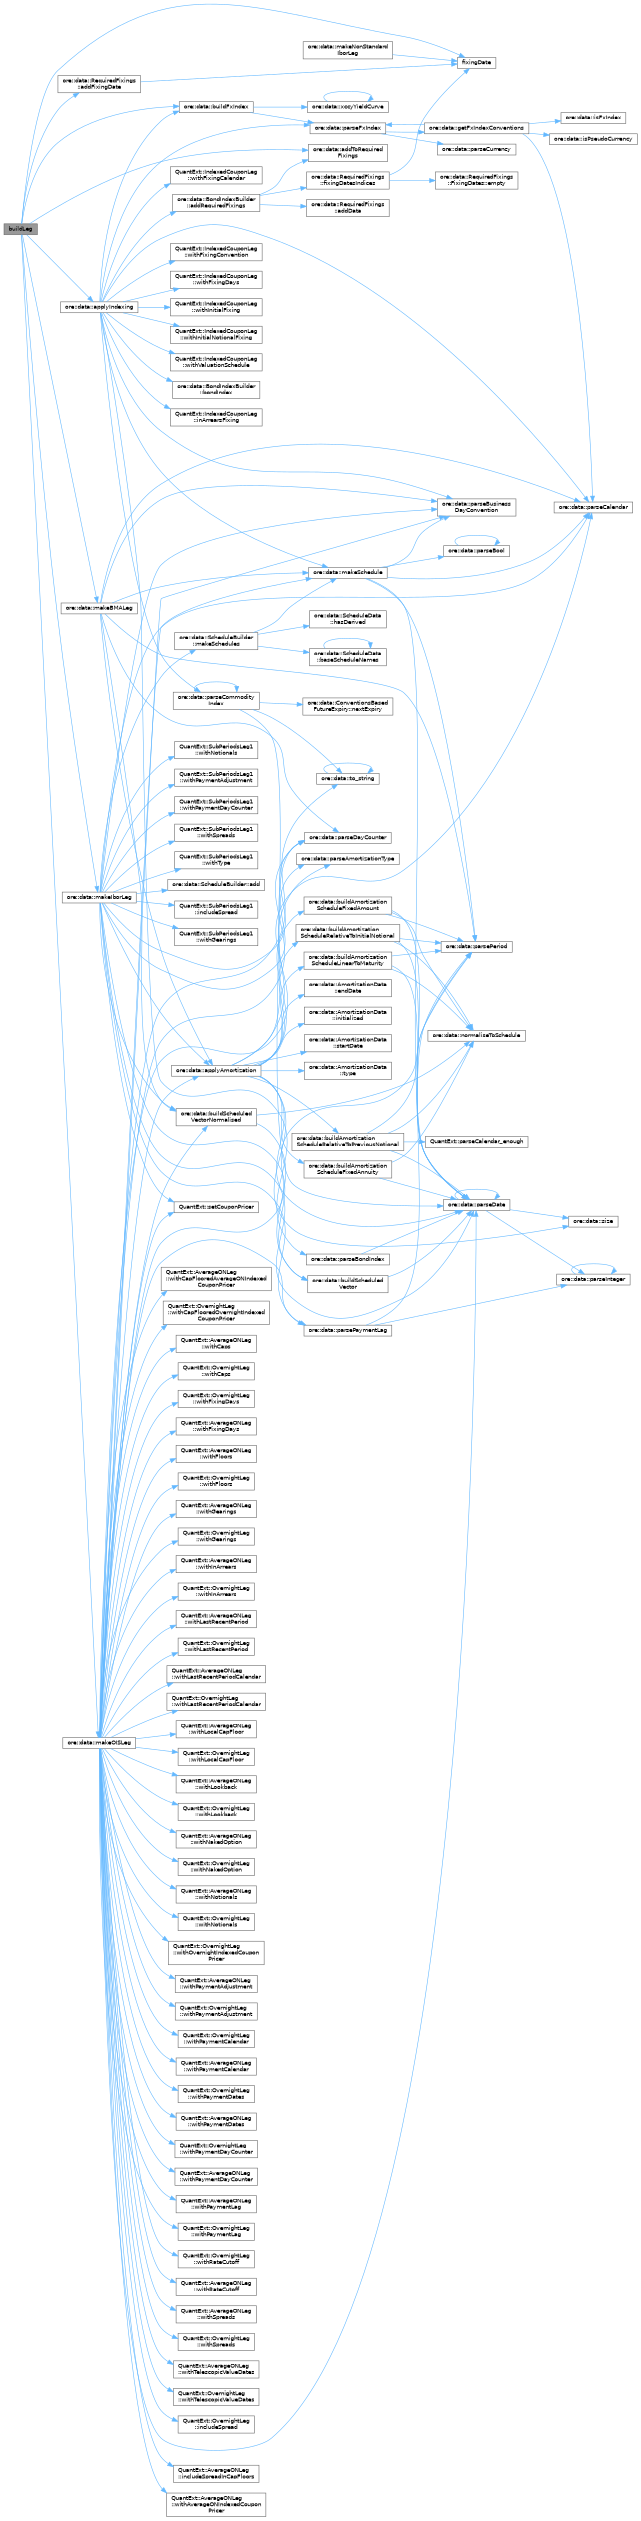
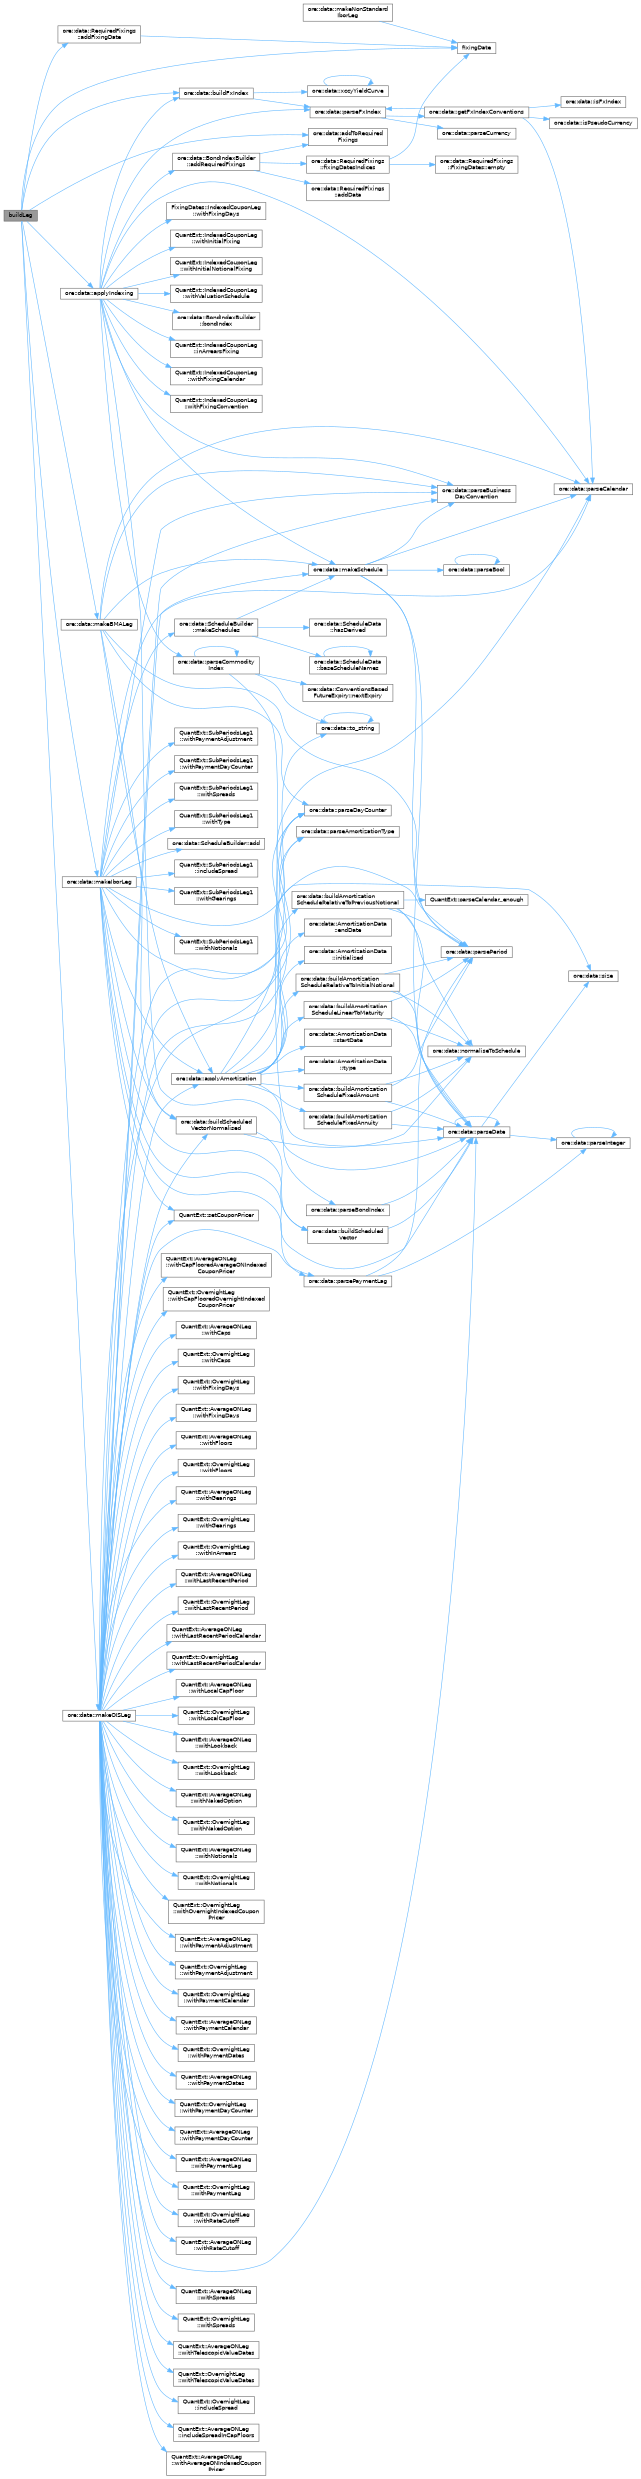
(216, 280) -> (216, 211)
(216, 1564) -> none
